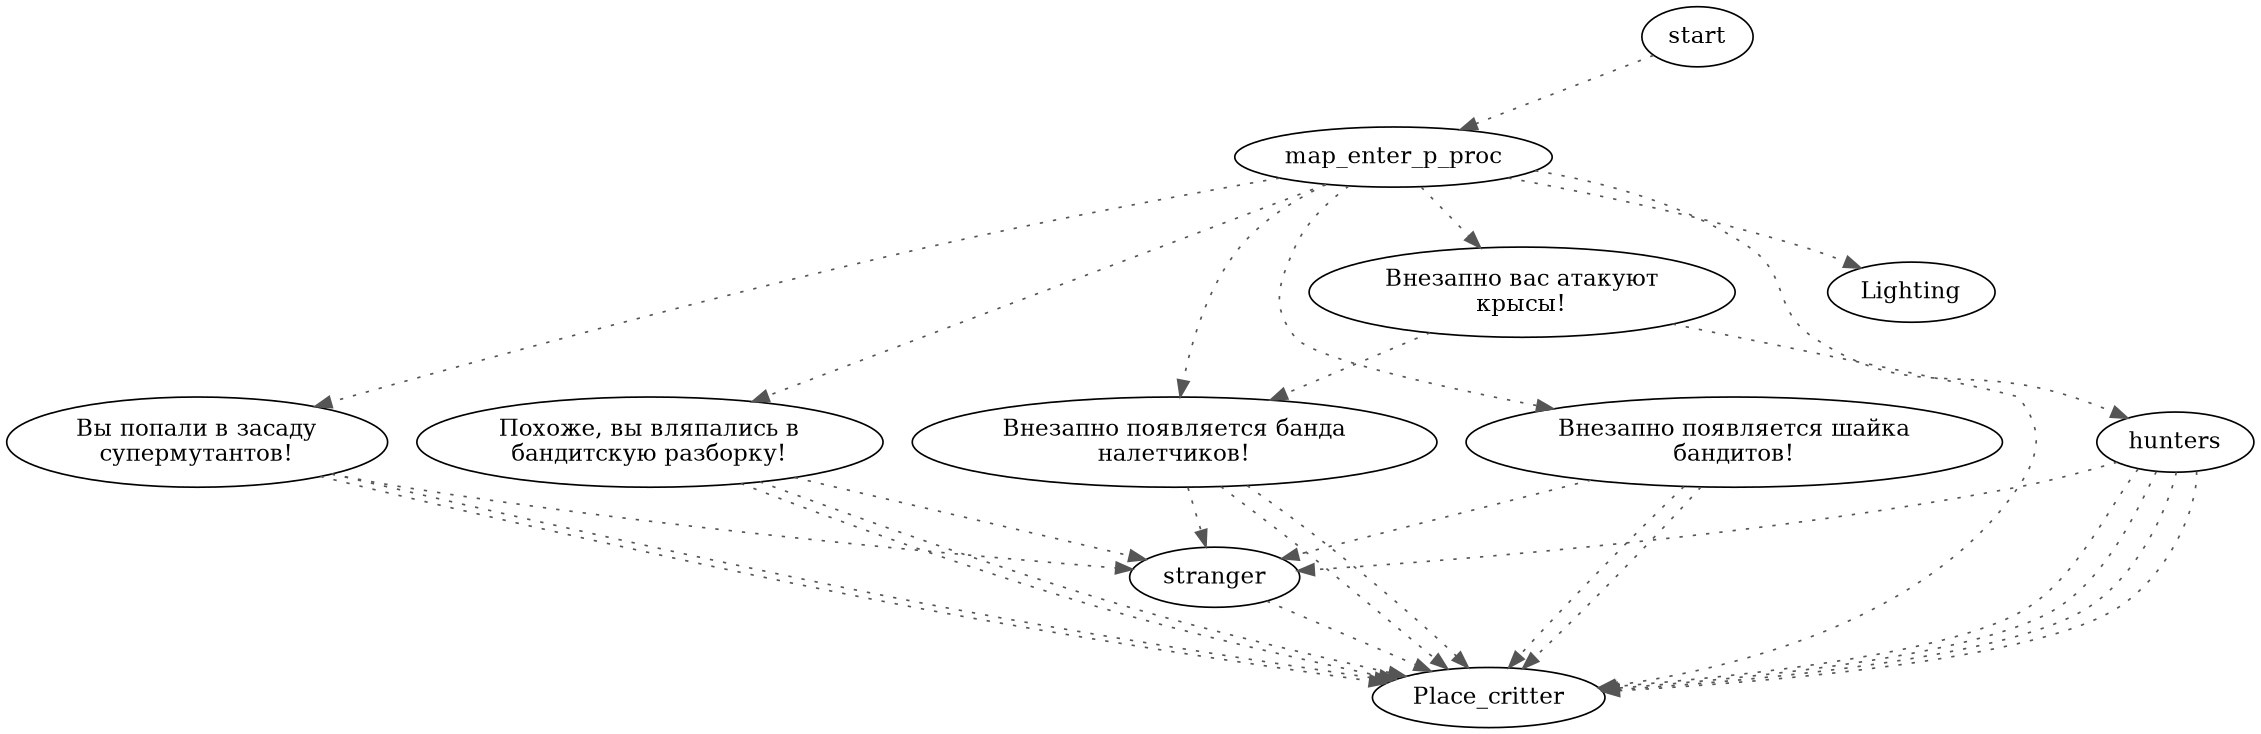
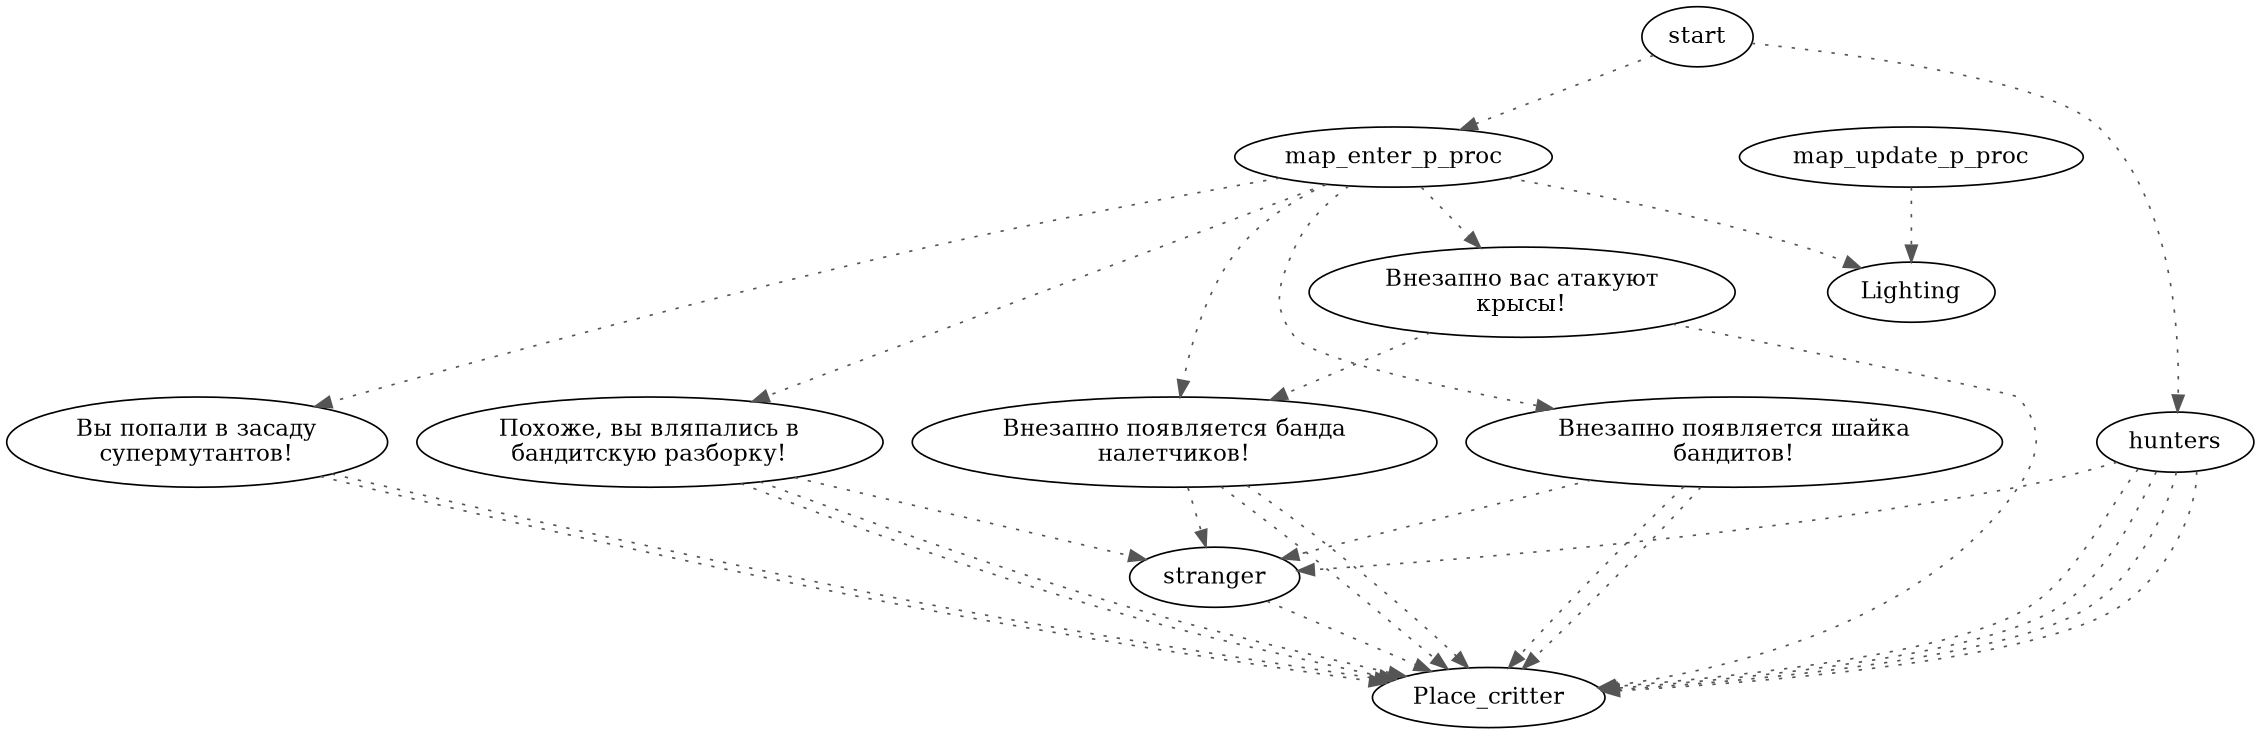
none -> (1911, 157)
(1802, 328) -> (2068, 108)
(722, 530) -> none
